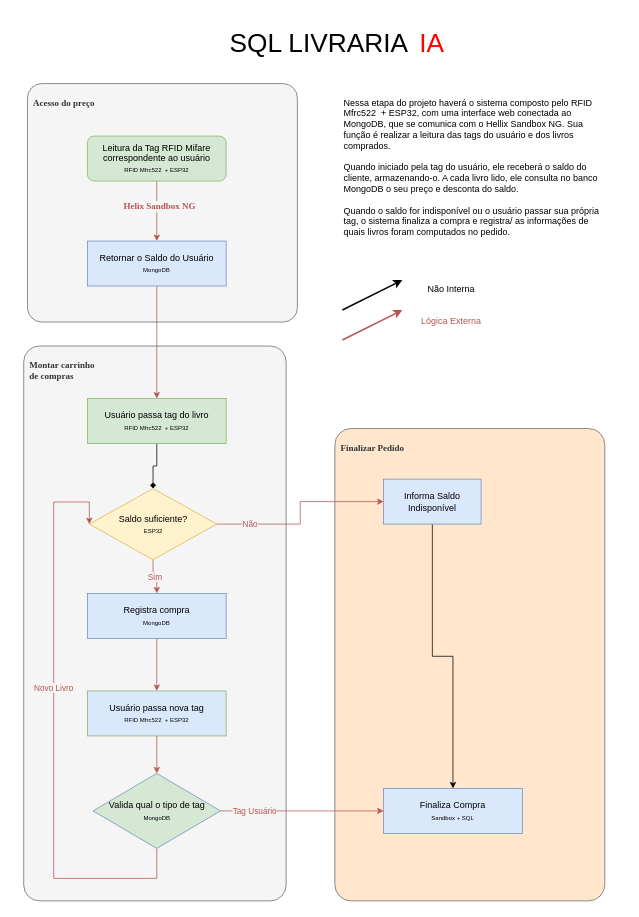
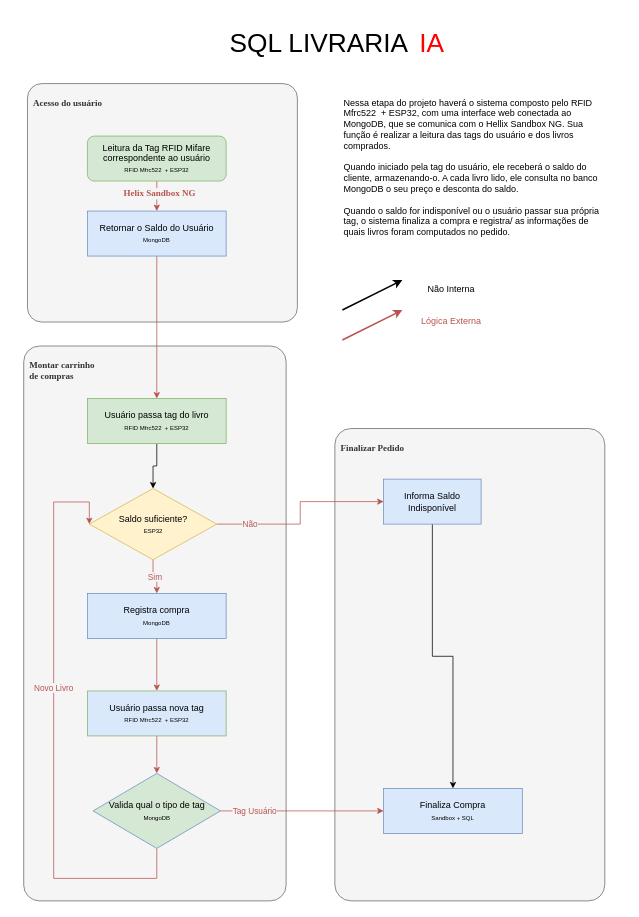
(69, 93) -> (73, 93)
(157, 264) -> (157, 234)
(153, 481) -> (153, 482)
(470, 665) -> (470, 665)
